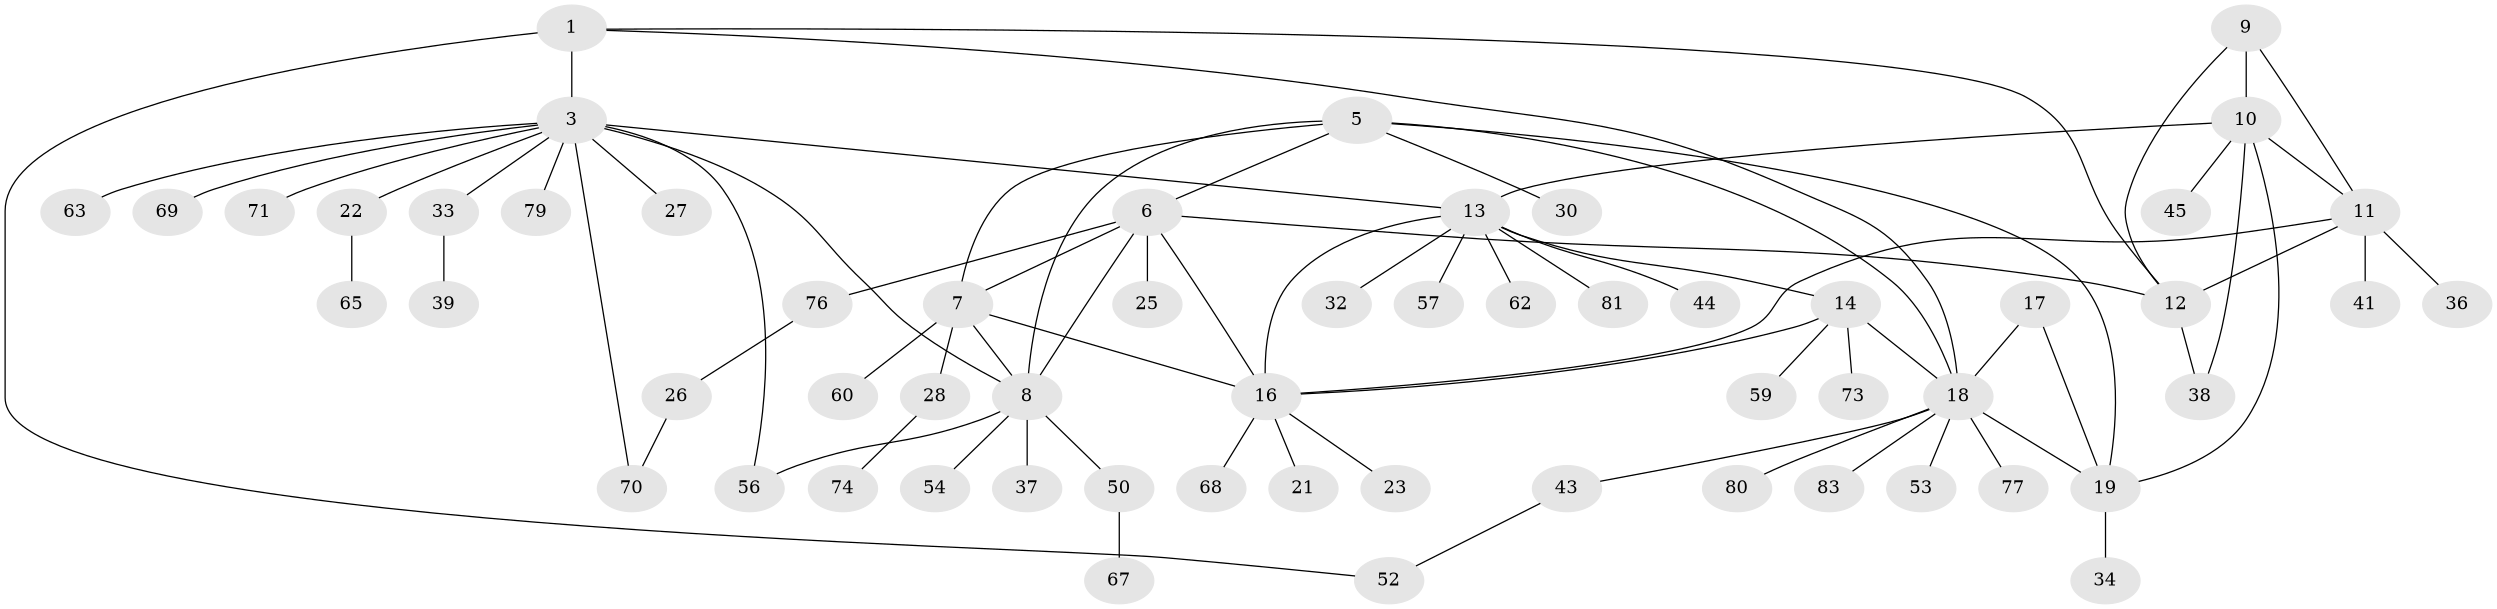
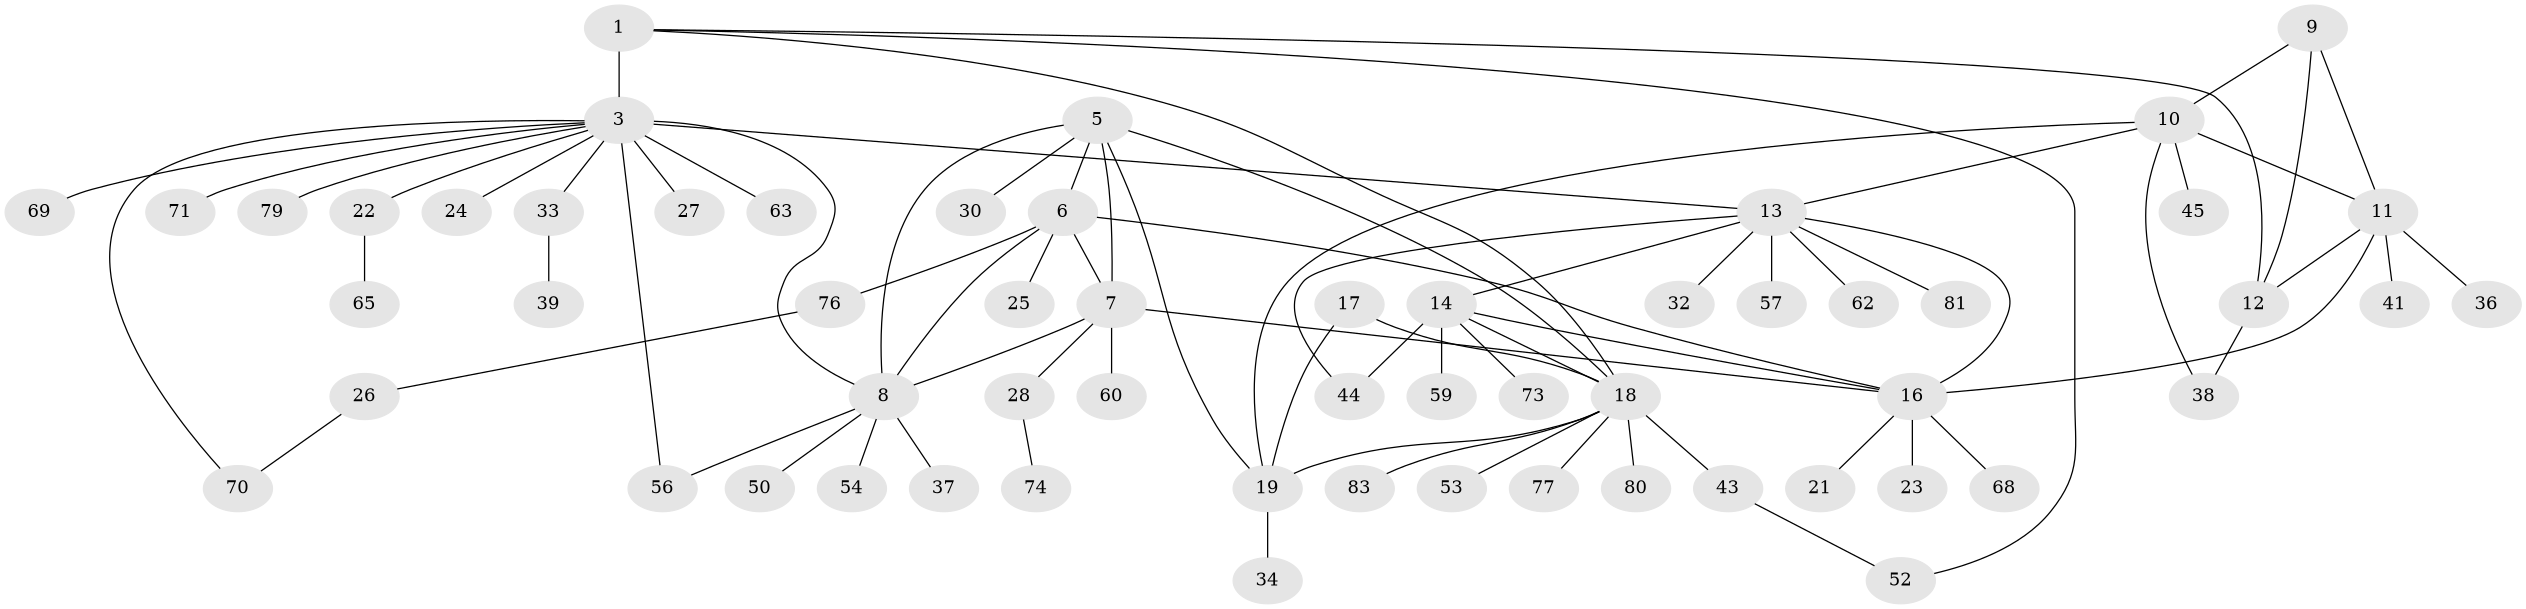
none -> (457, 212)
(1664, 247) -> none
none -> (1396, 350)
(1119, 581) -> none
